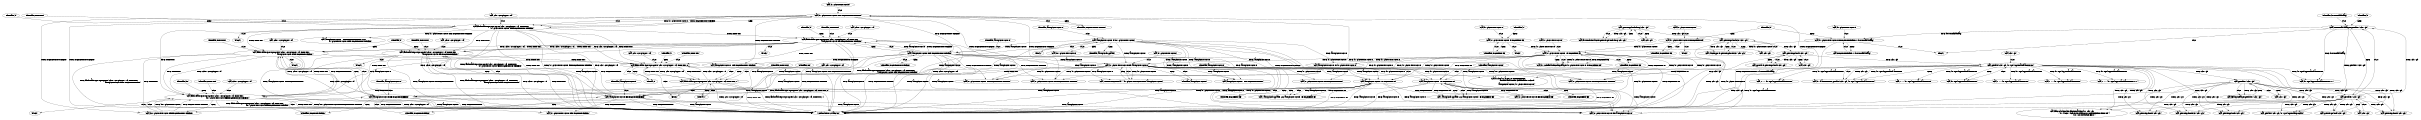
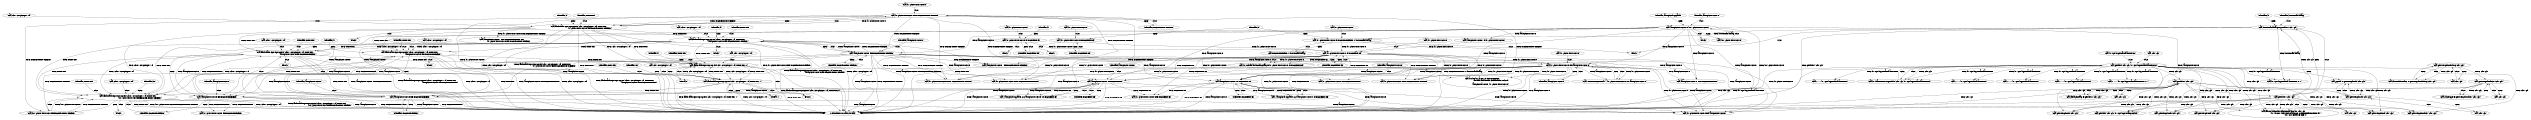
(1108, 46) -> (1677, 21)
(1408, 57) -> (1415, 47)
(1981, 72) -> (2267, 69)
(828, 113) -> (843, 113)
